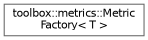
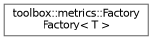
(74, 20) -> (76, 20)
